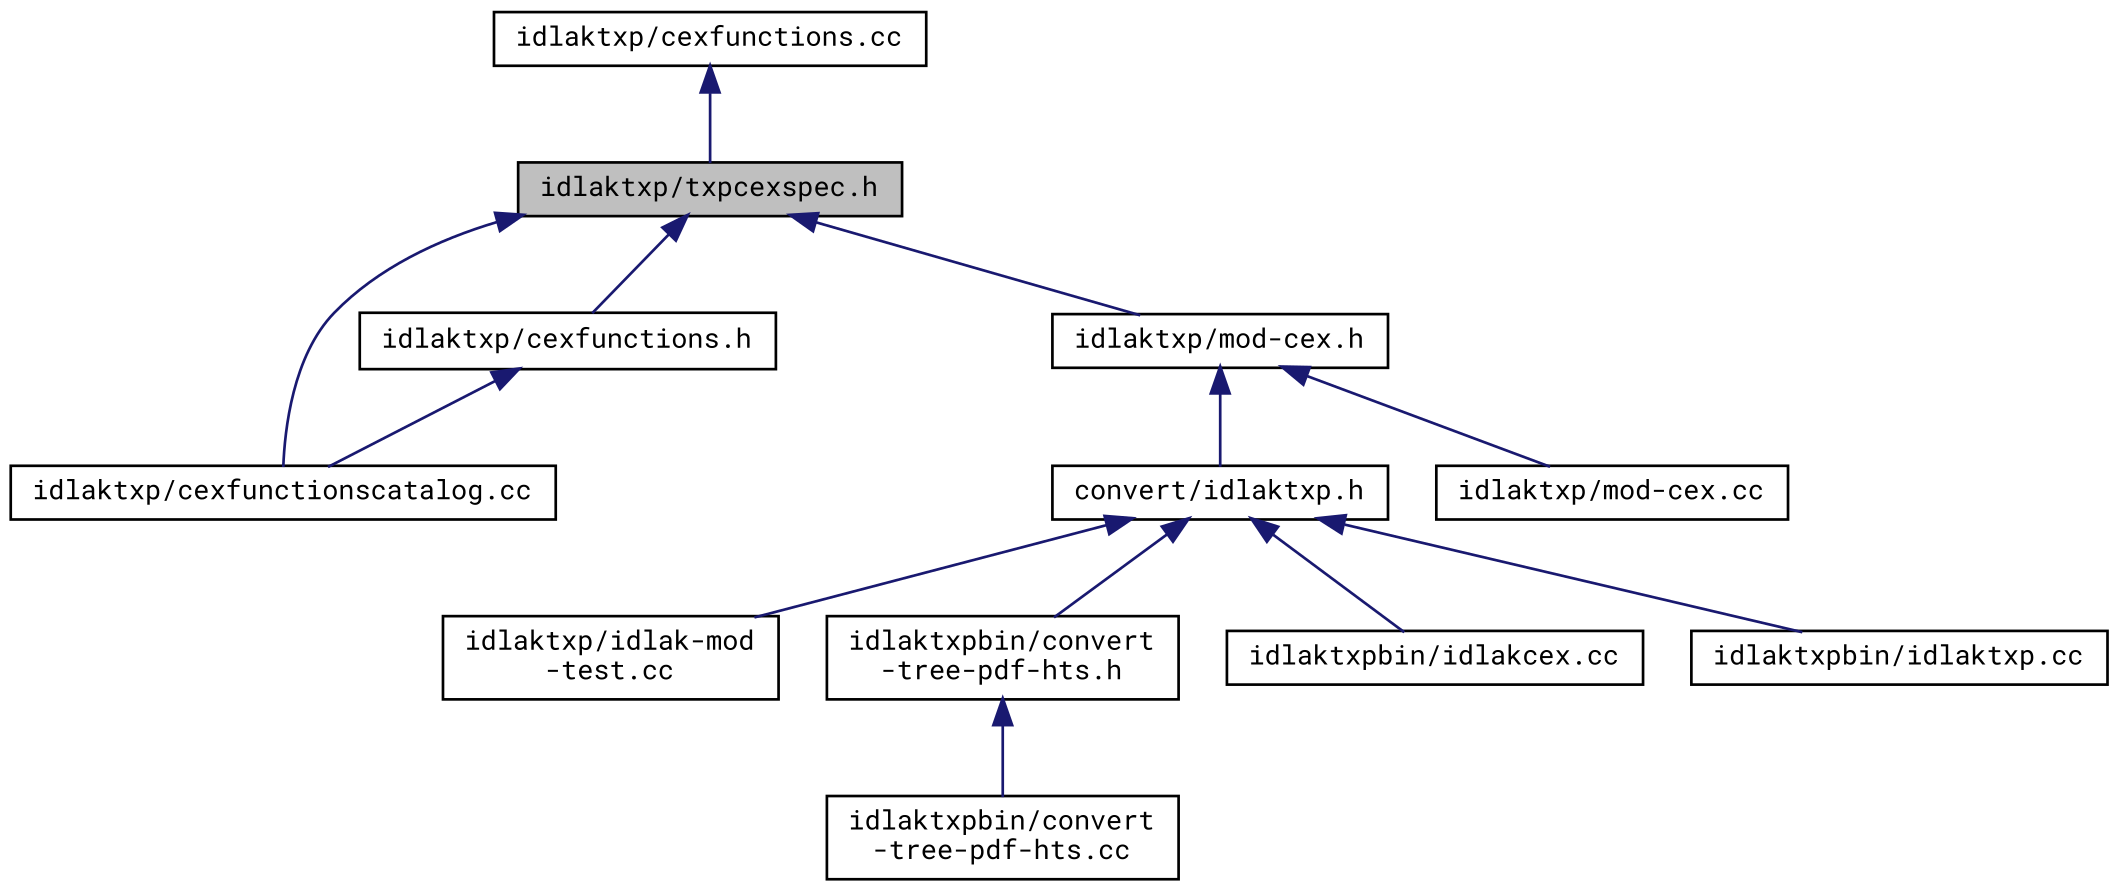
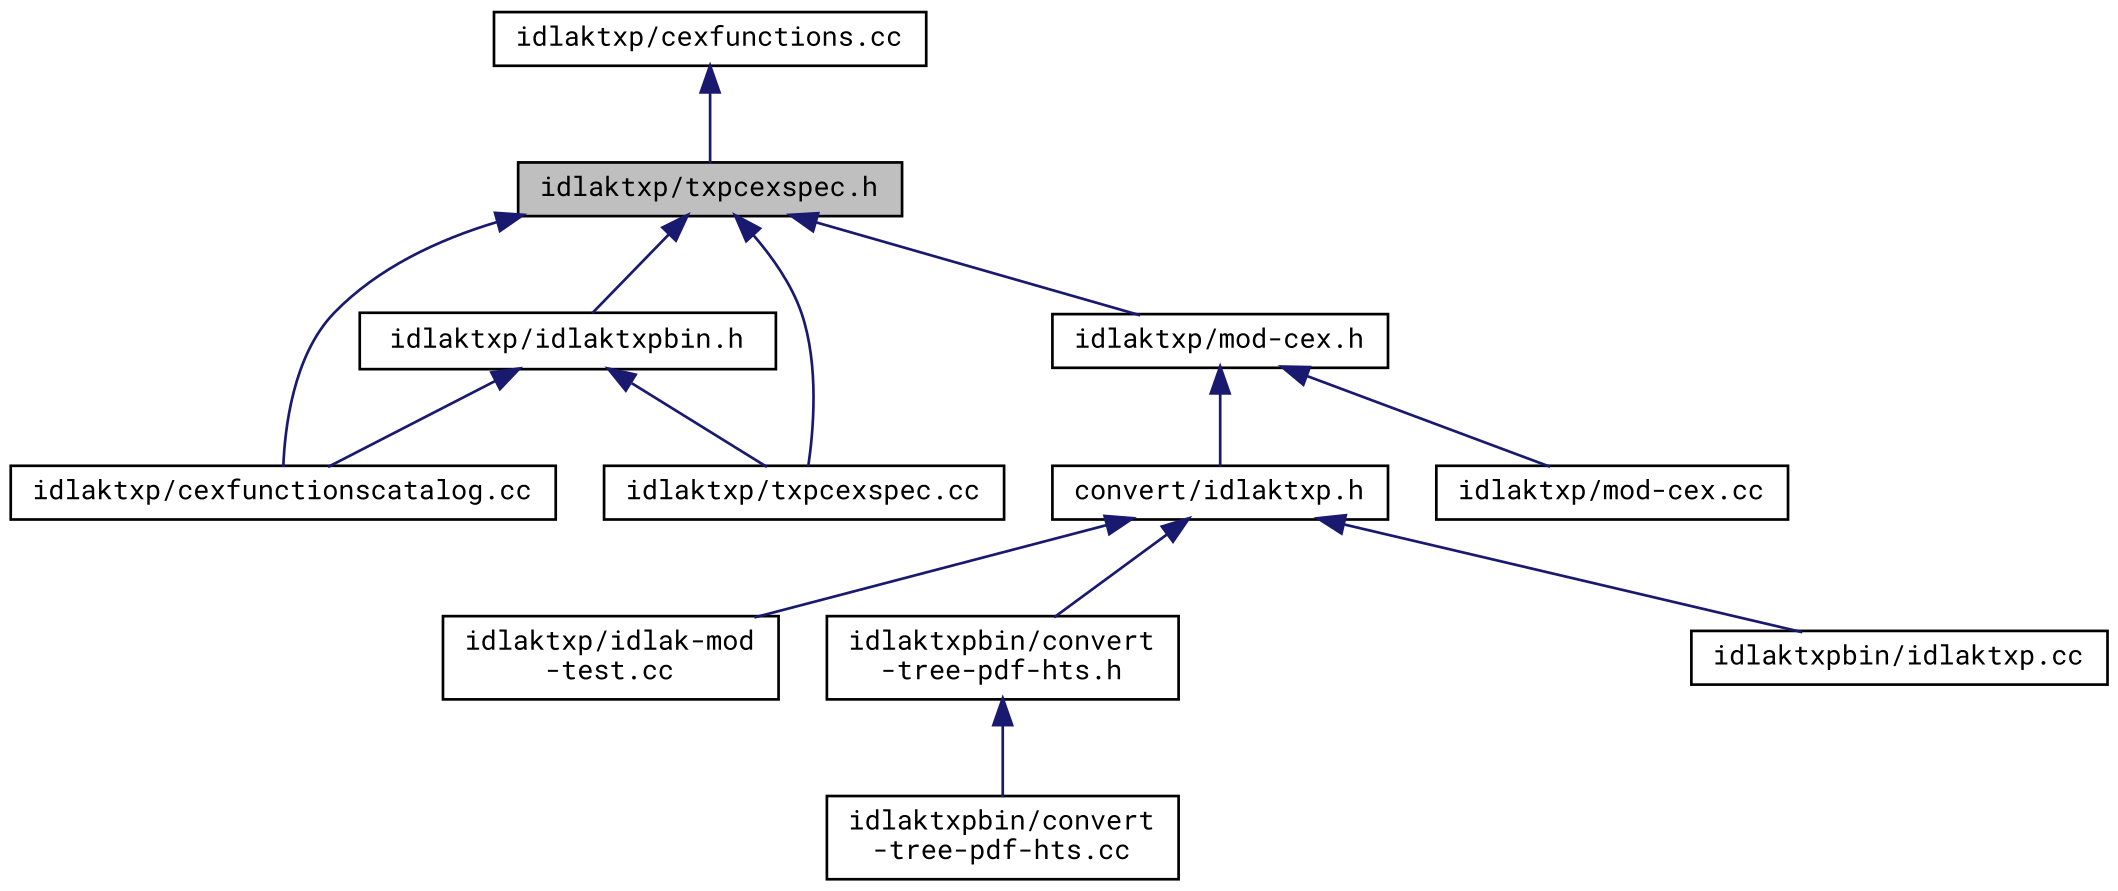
(568, 341) -> (568, 341)
none -> (804, 493)
(1435, 658) -> none
